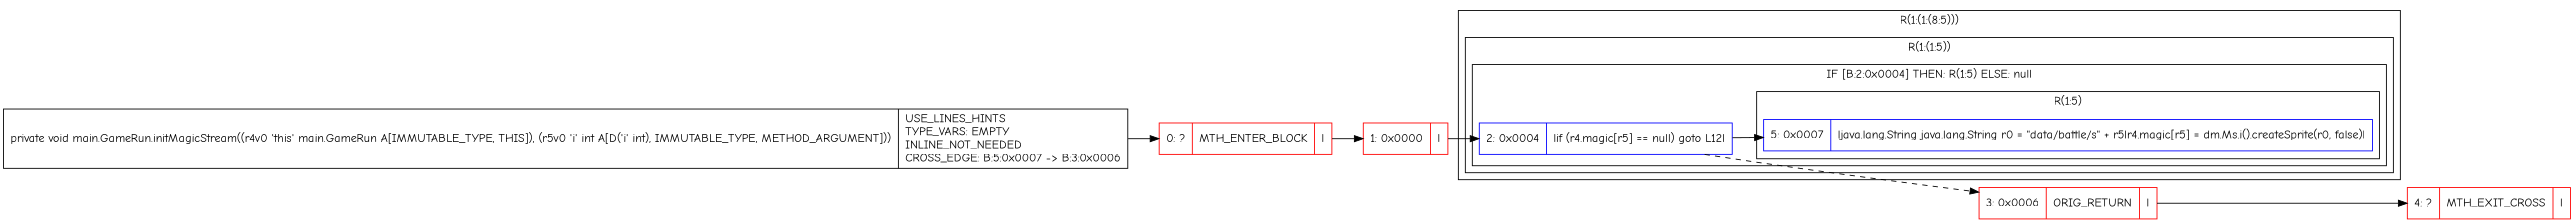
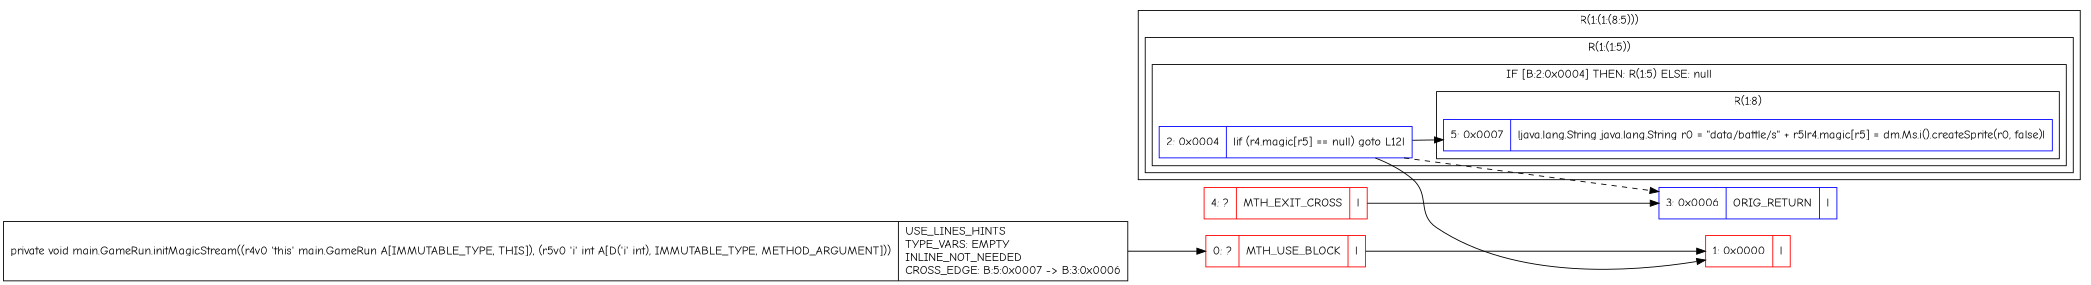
(2068, 102) -> (1748, 102)
(1253, 138) -> (1294, 251)
(1459, 139) -> (1514, 260)
(2068, 203) -> (1748, 203)
(2278, 203) -> (1509, 203)
